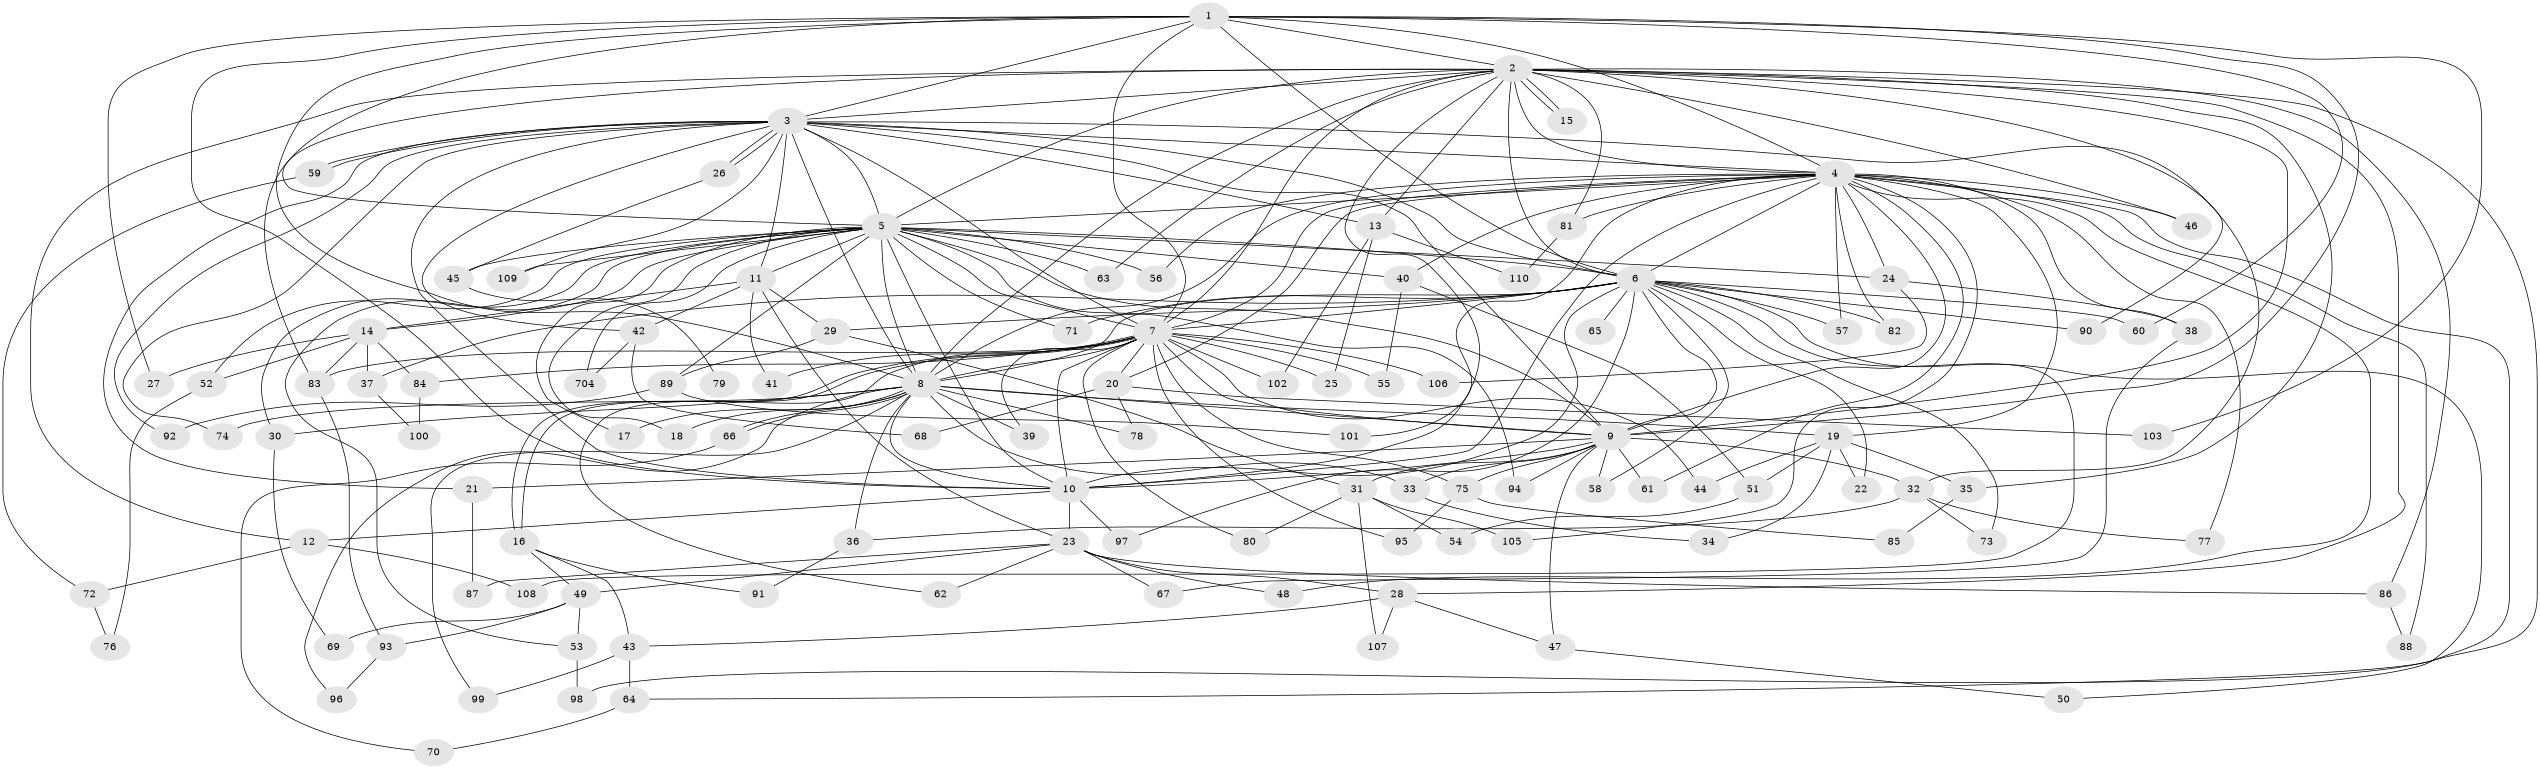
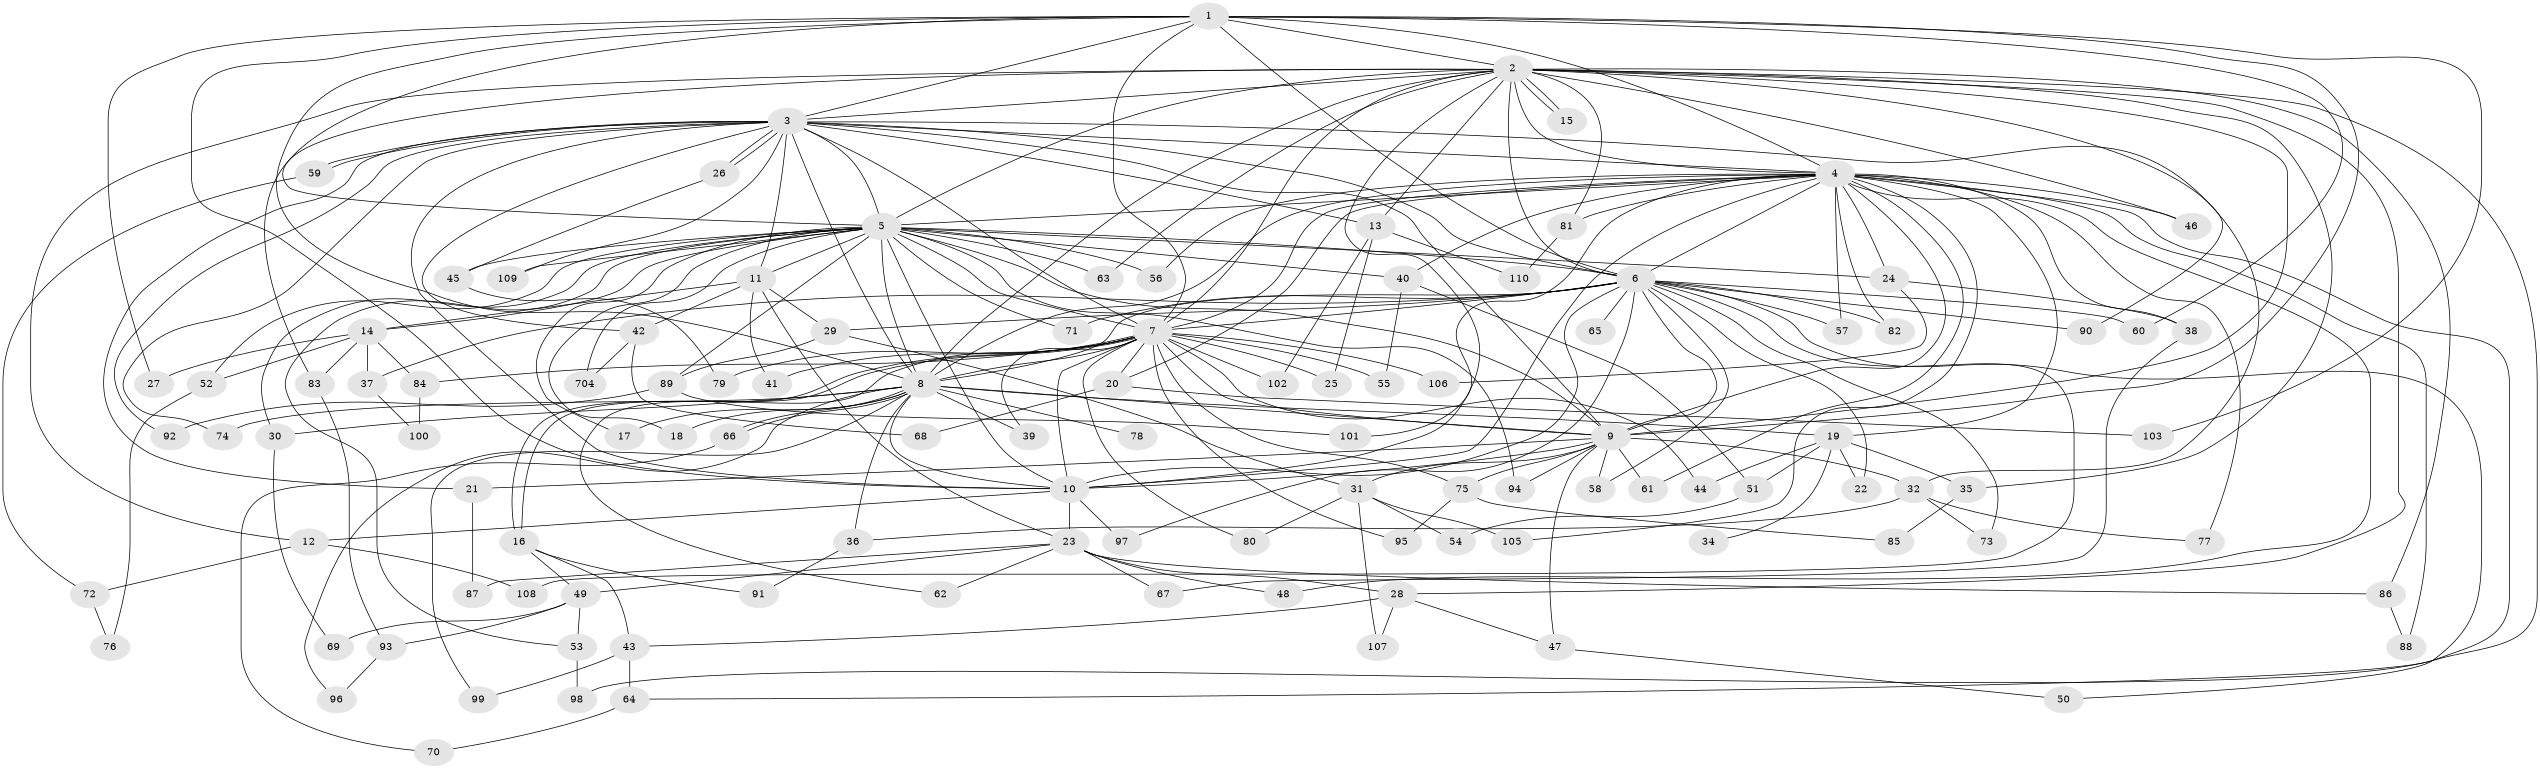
(732, 351) -> (883, 351)
(1122, 405) -> none
(1410, 489) -> none
